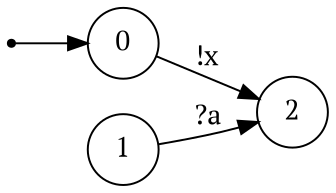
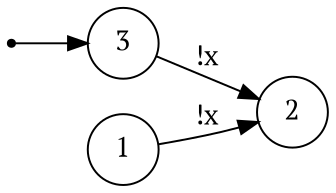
(123, 43) -> (123, 43)
(208, 117) -> (208, 117)
